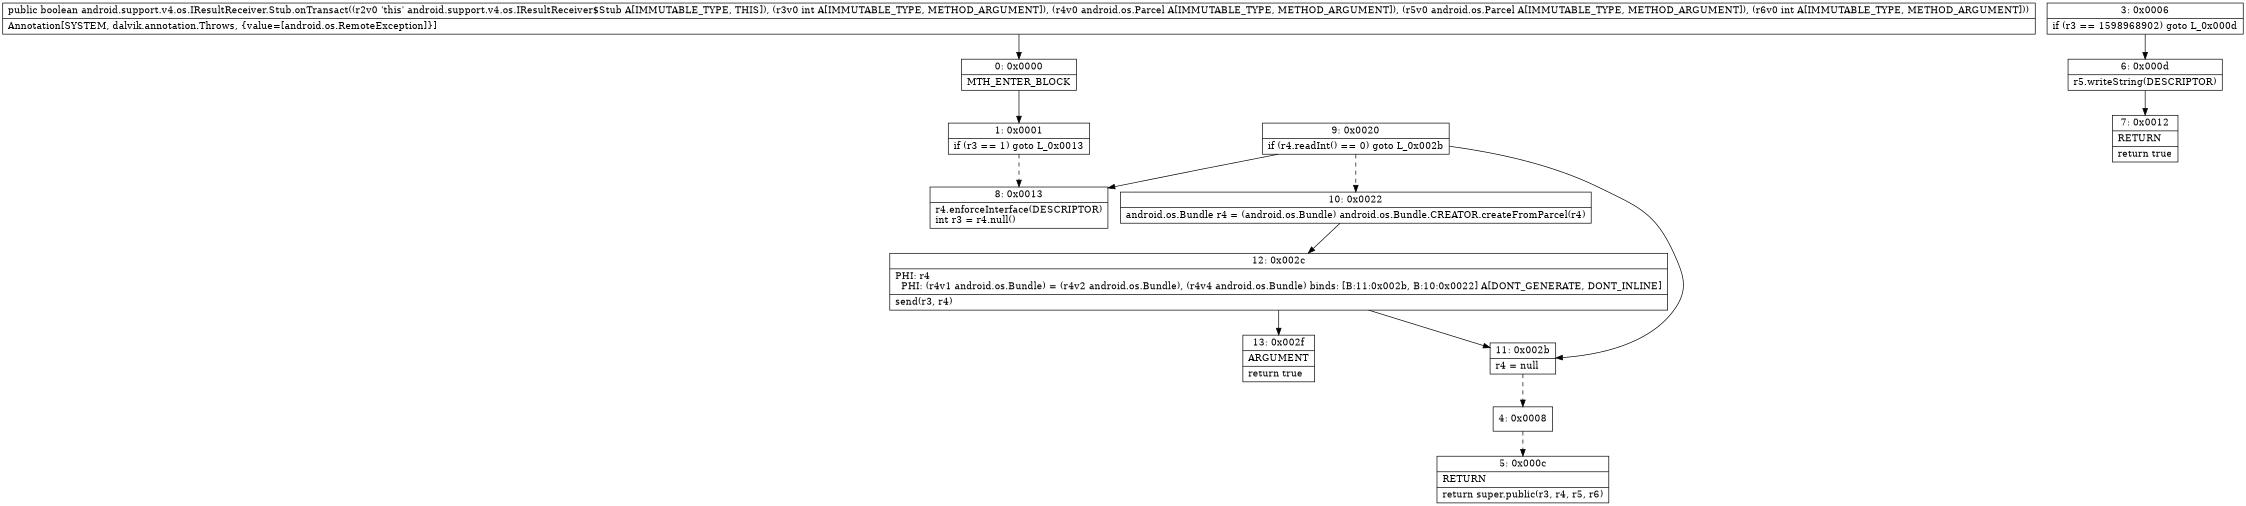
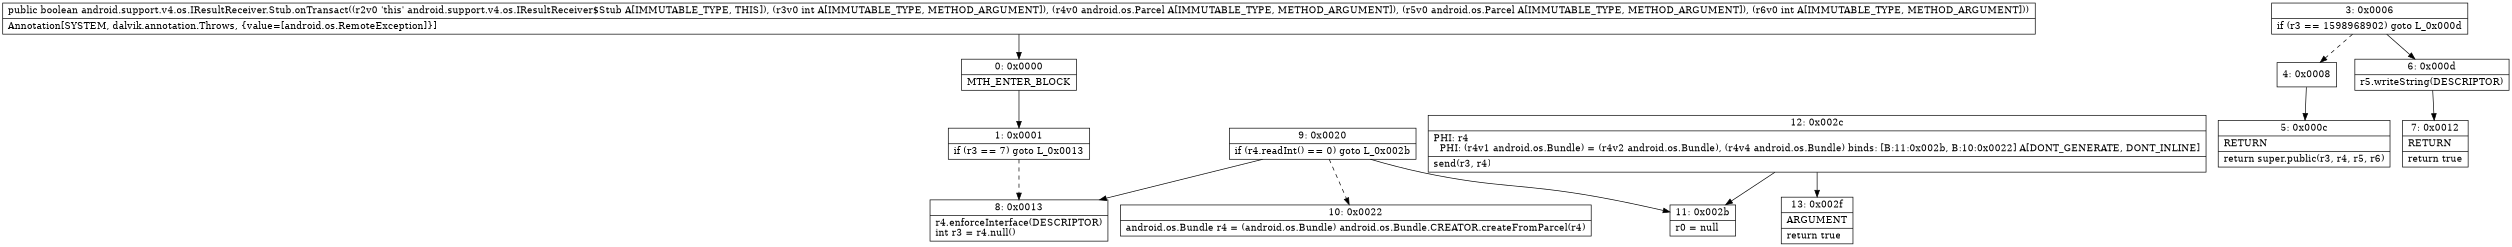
(1019, 146) -> (1019, 151)
(1327, 236) -> none
(1517, 366) -> (1697, 228)
(1523, 387) -> (2339, 46)
(1523, 440) -> (2306, 100)
